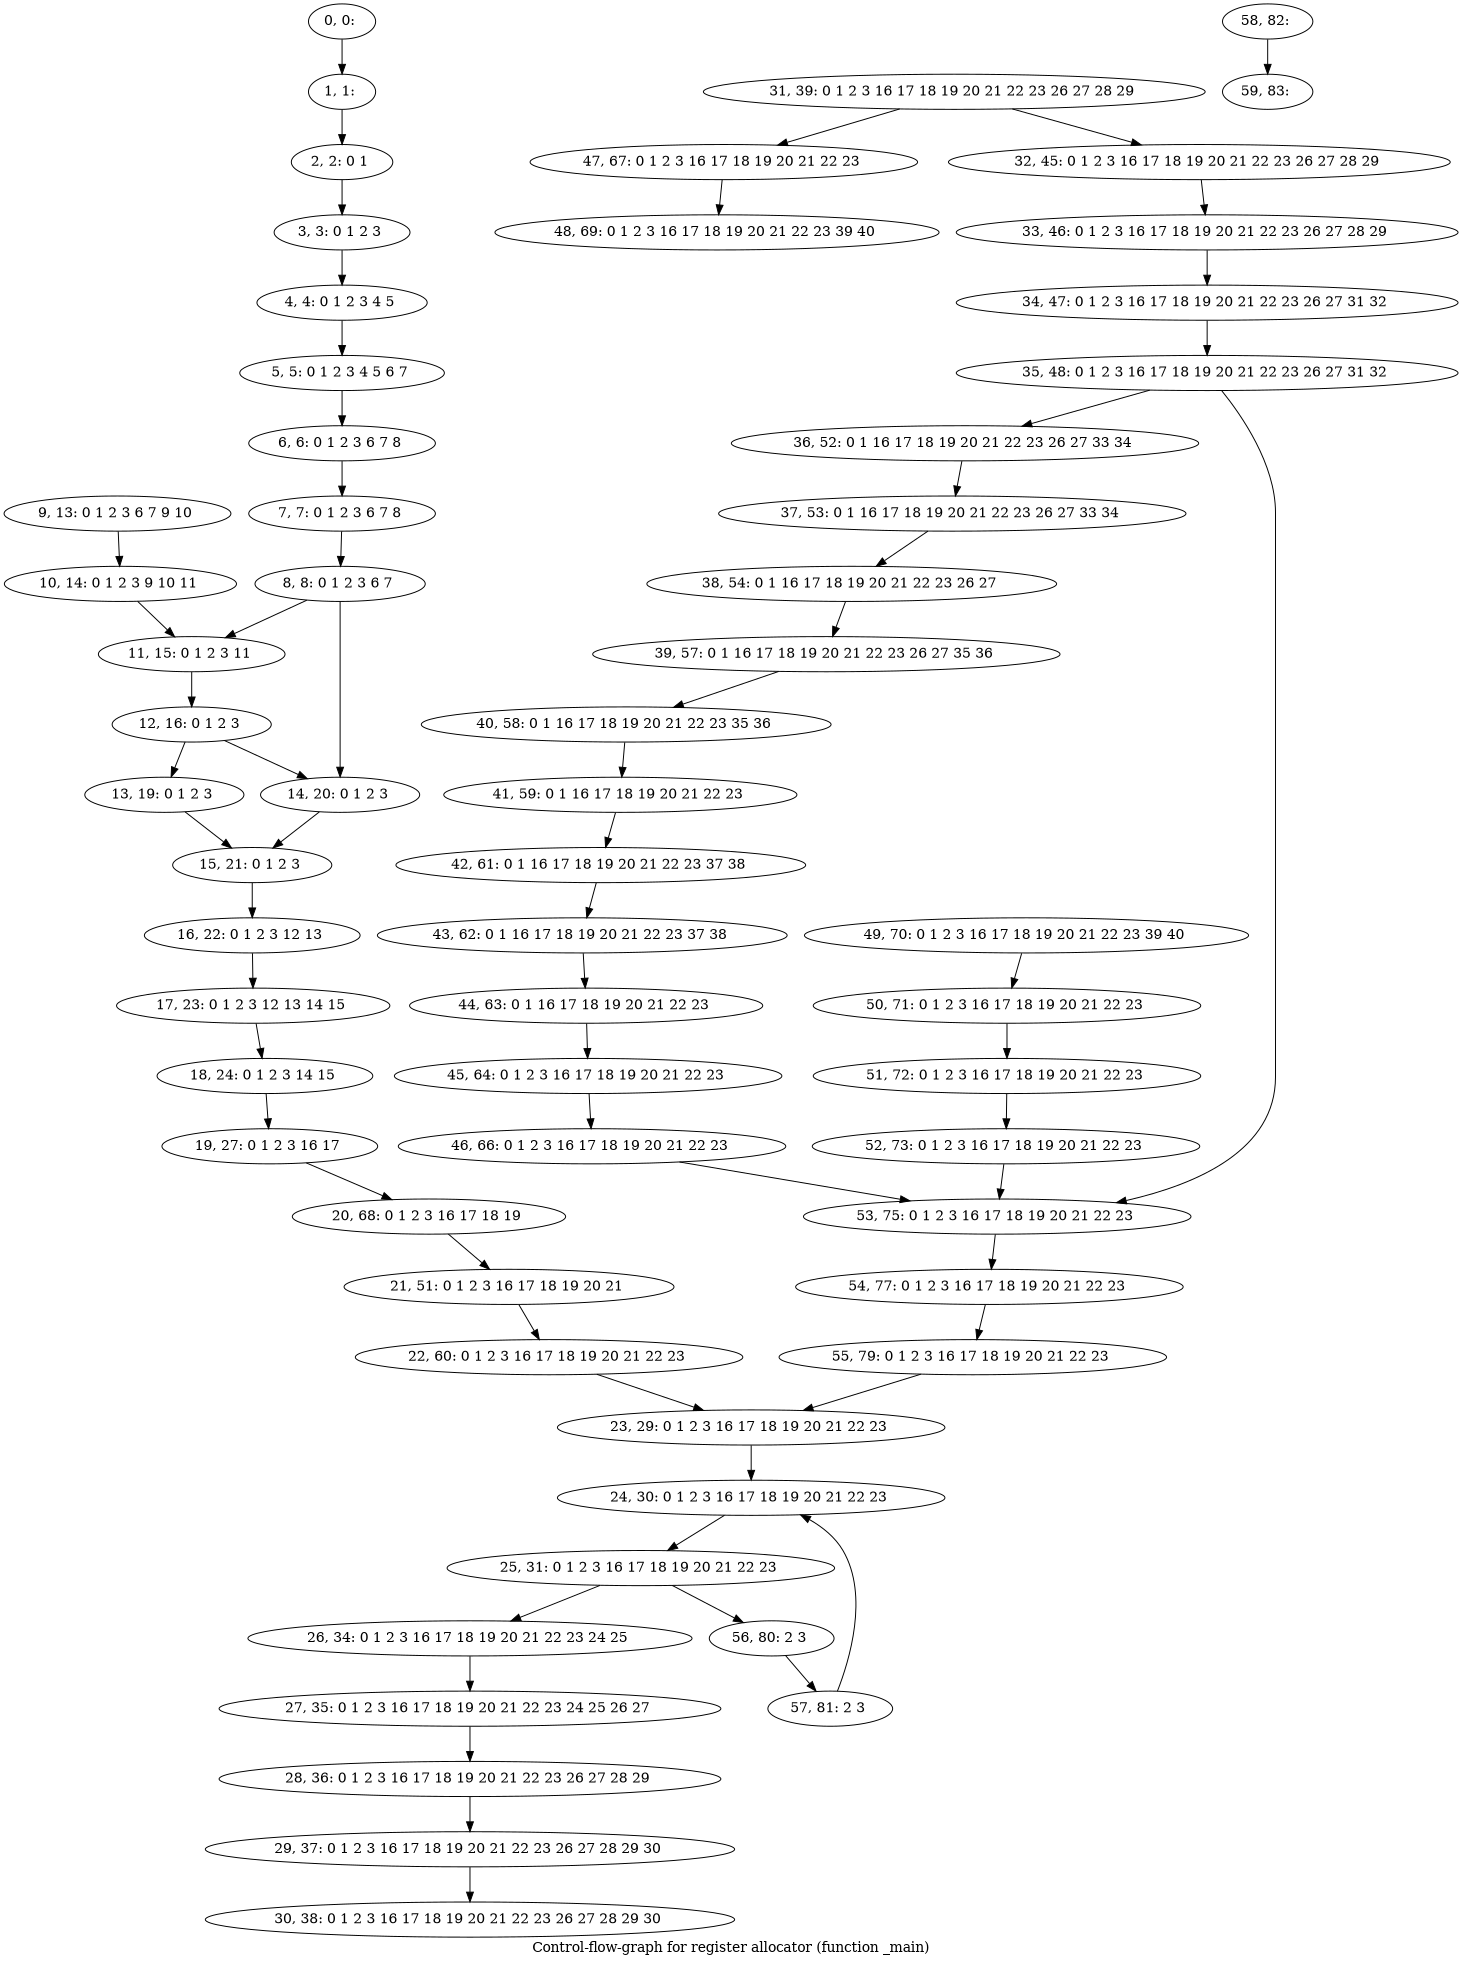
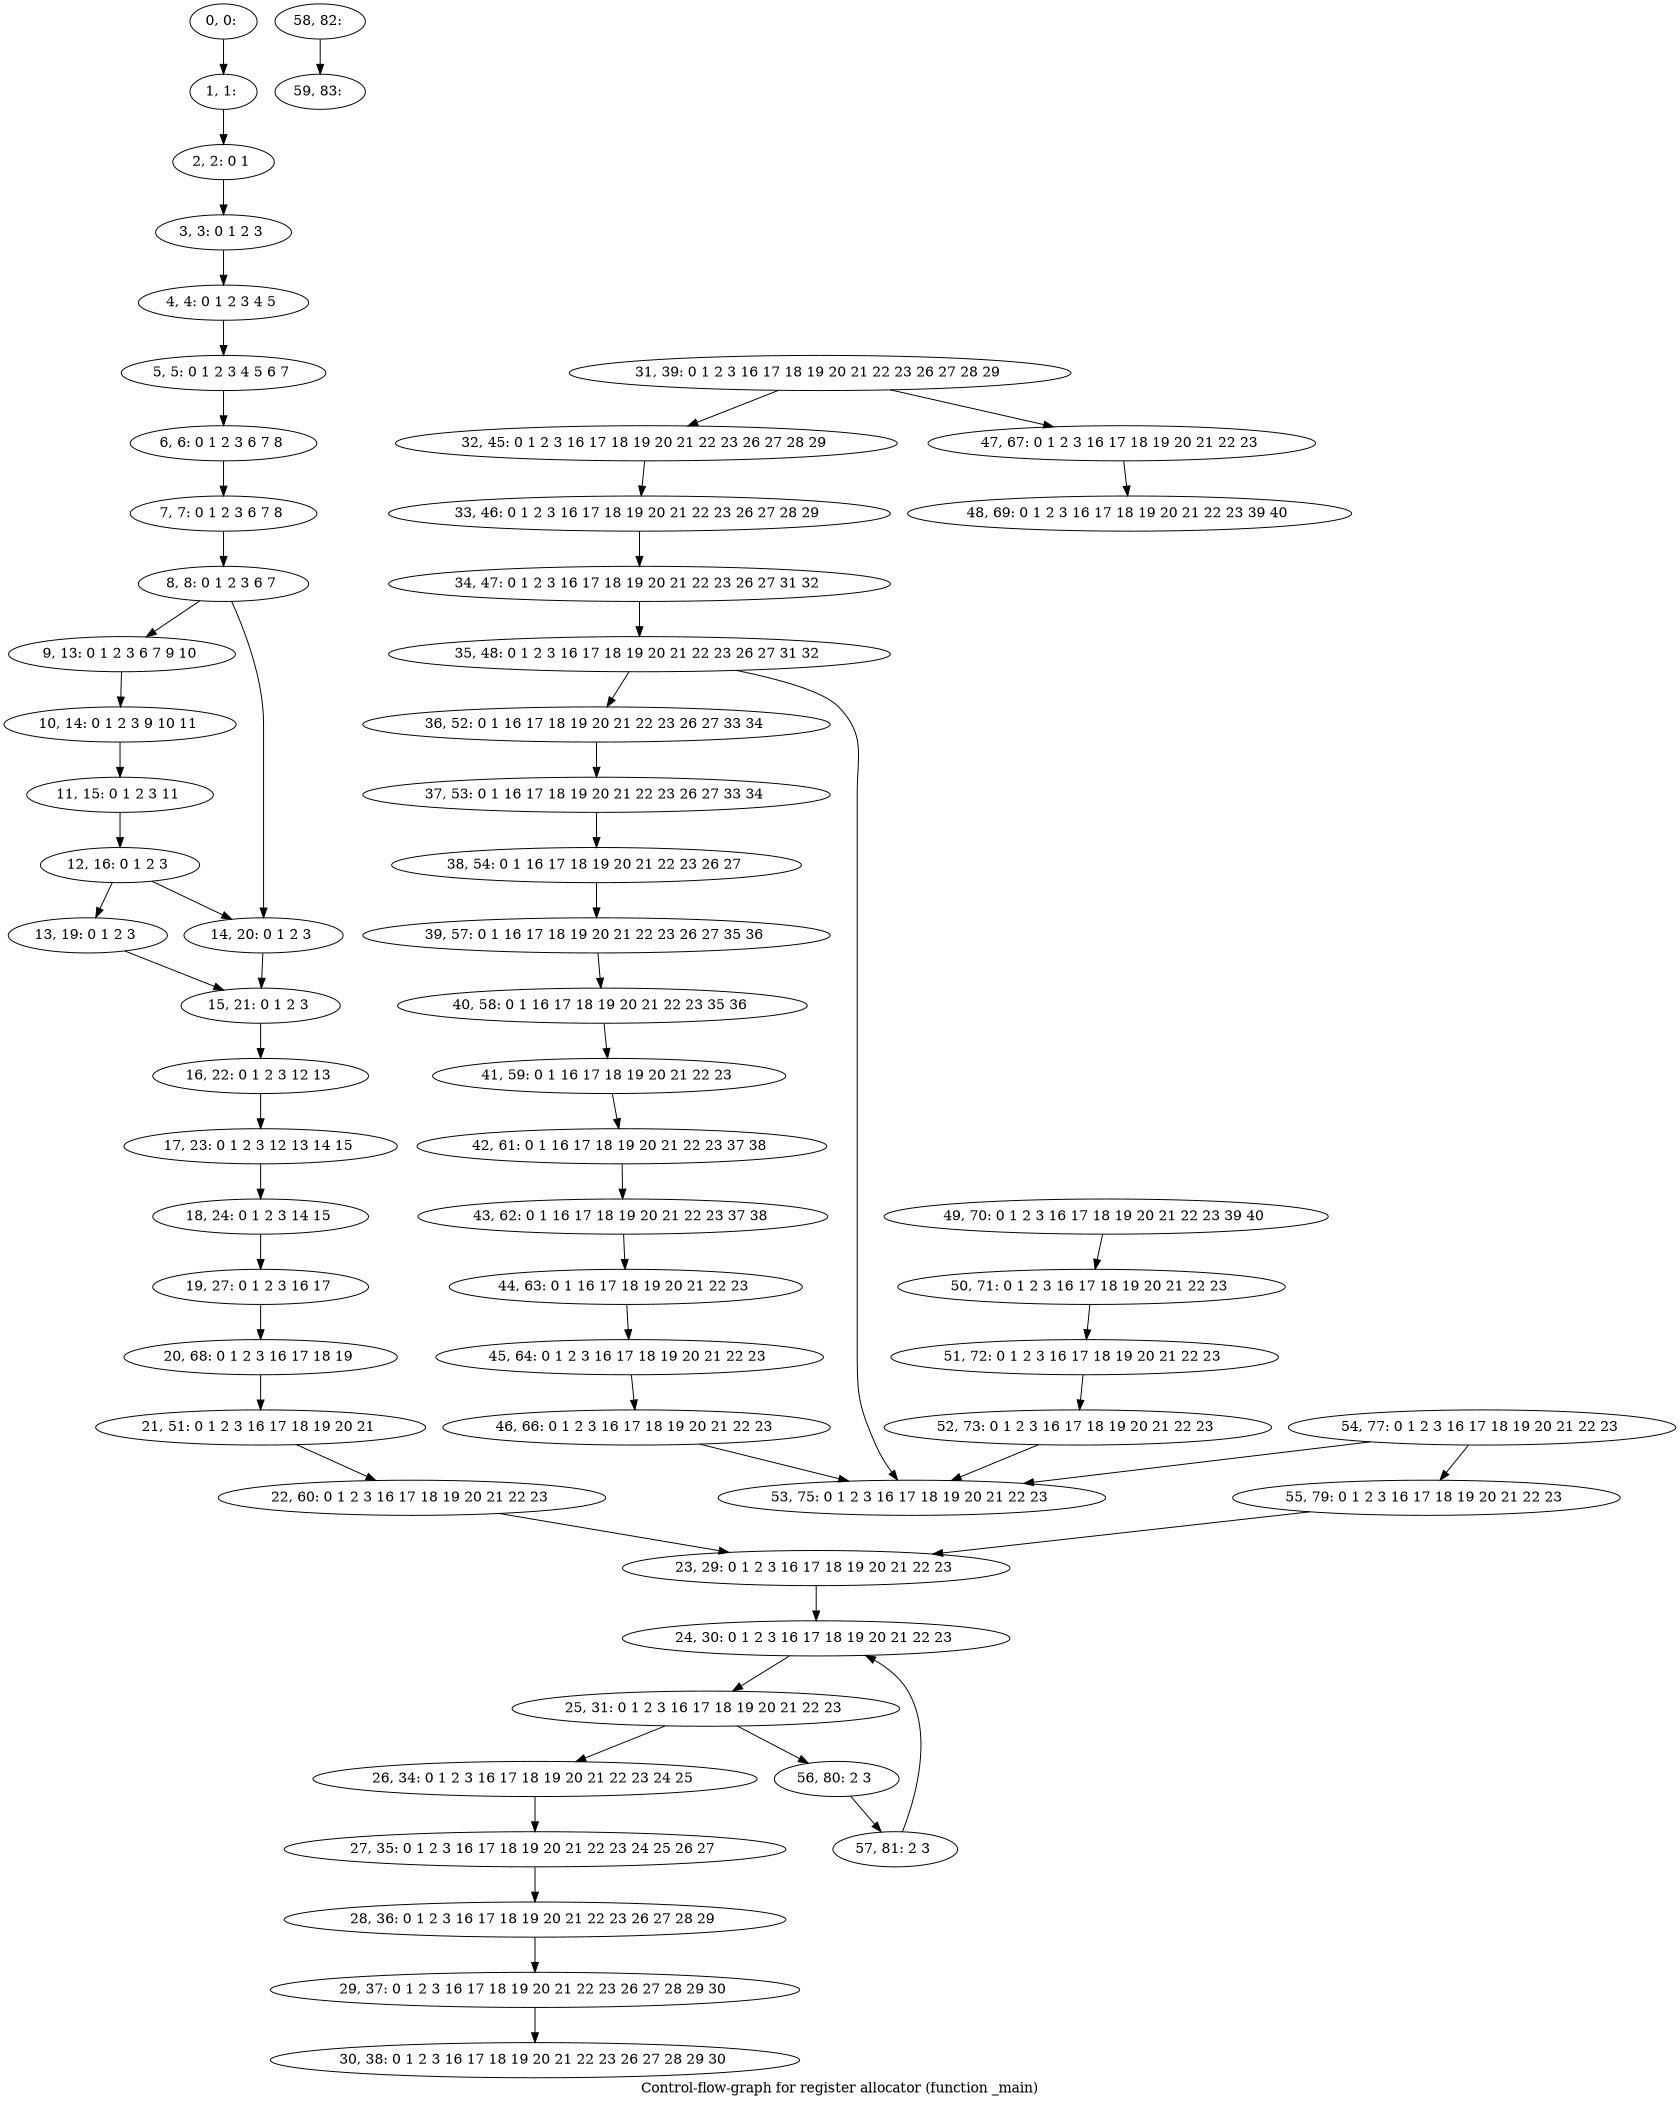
(271, 617) -> (177, 616)
(994, 1247) -> (1202, 1462)
